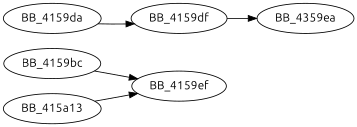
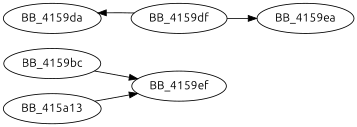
(306, 18) -> (306, 18)
(112, 24) -> (120, 13)
